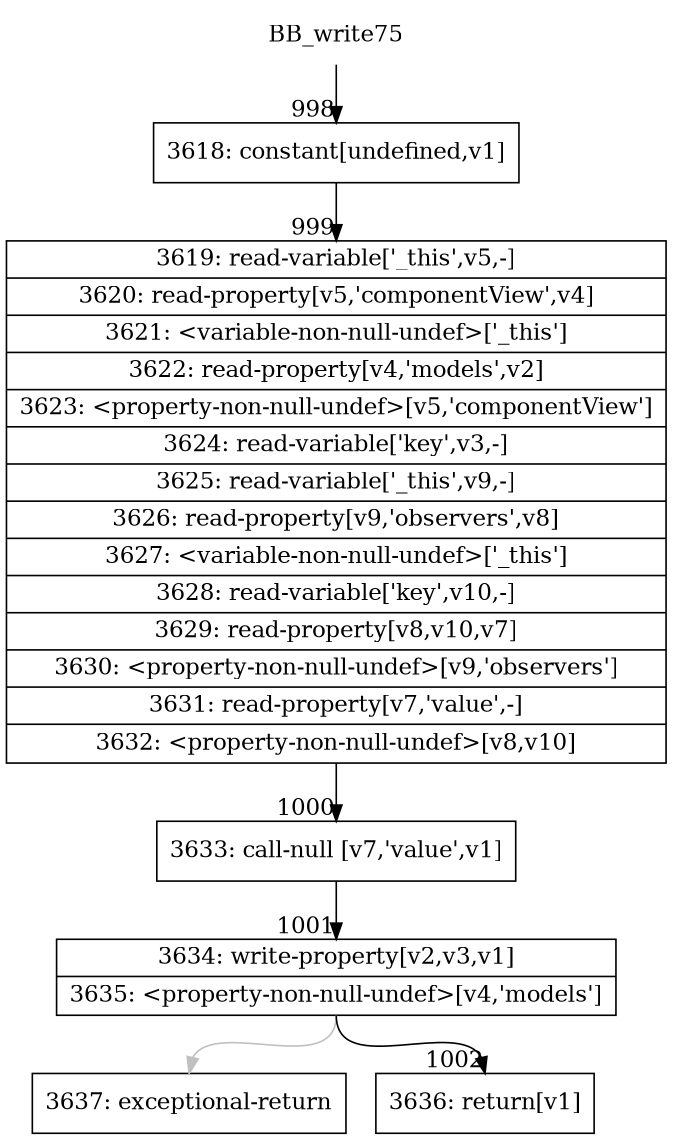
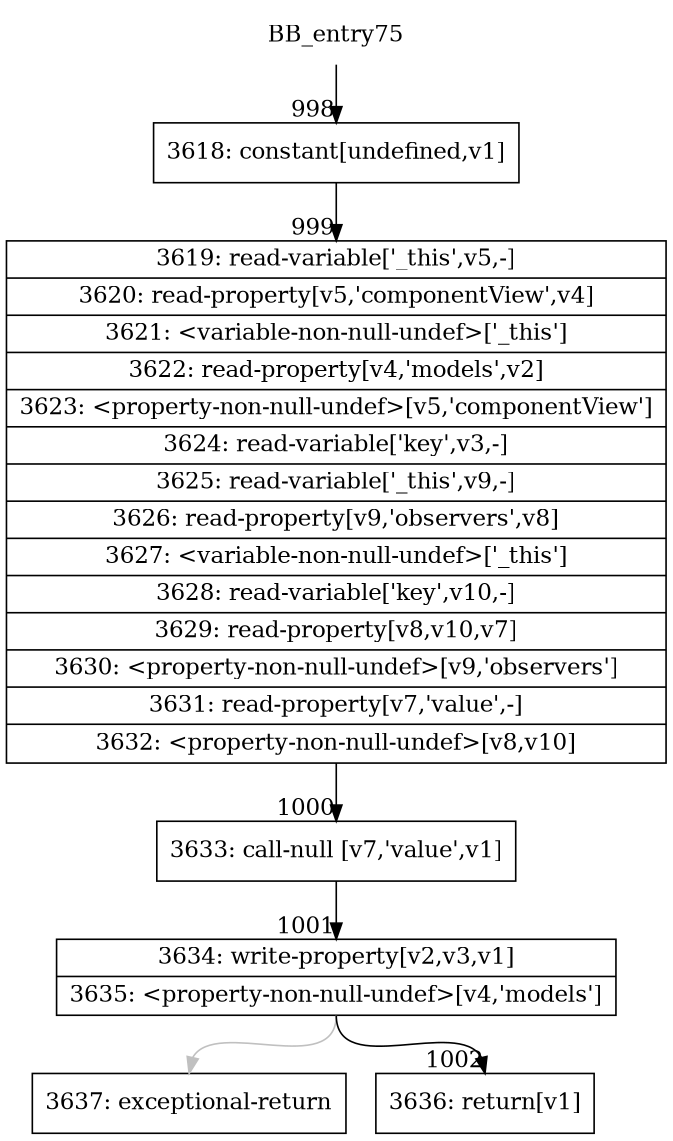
(336, 36) -> (336, 36)
